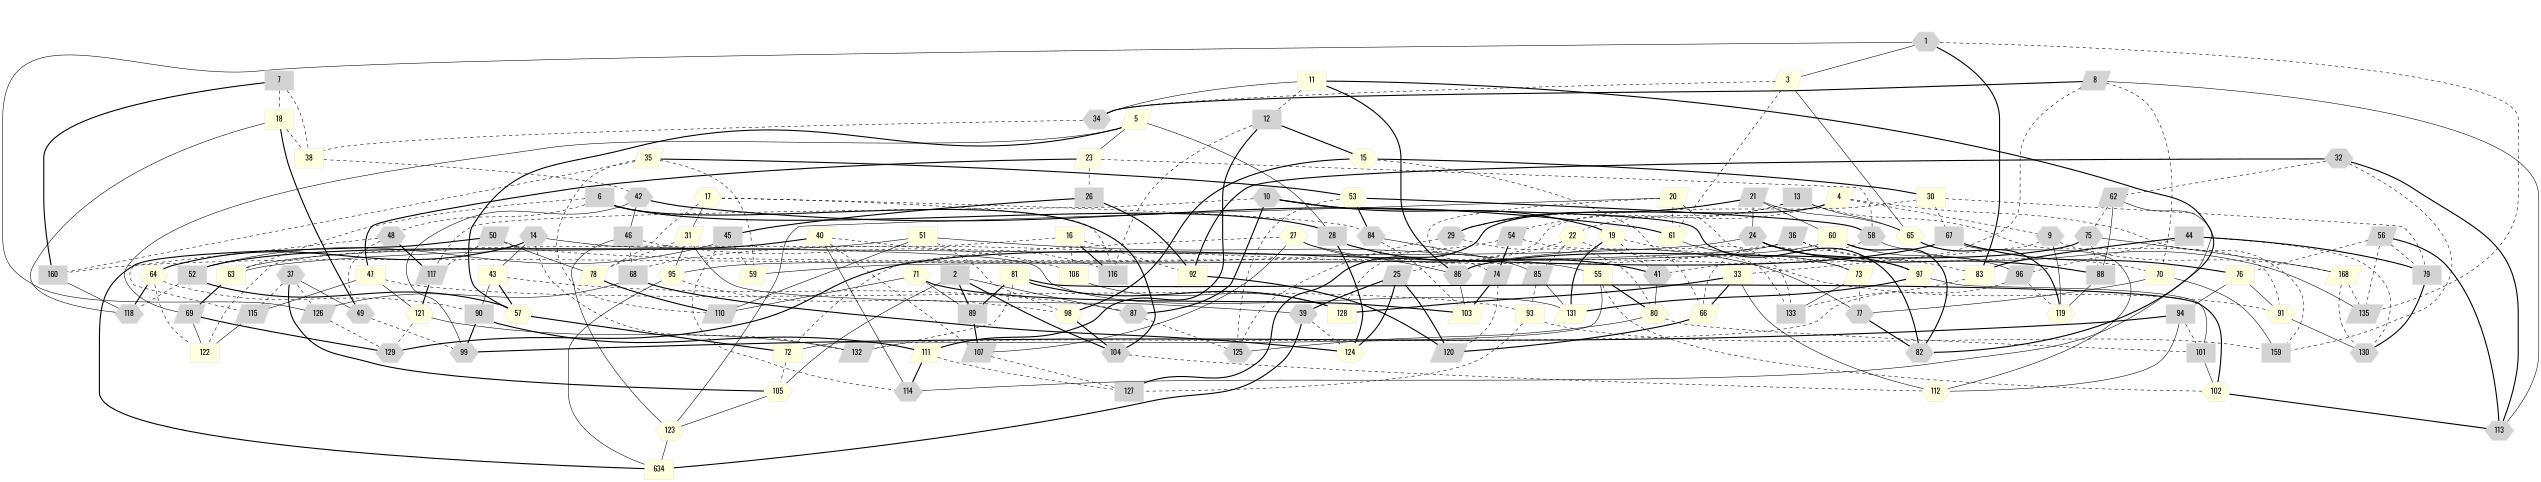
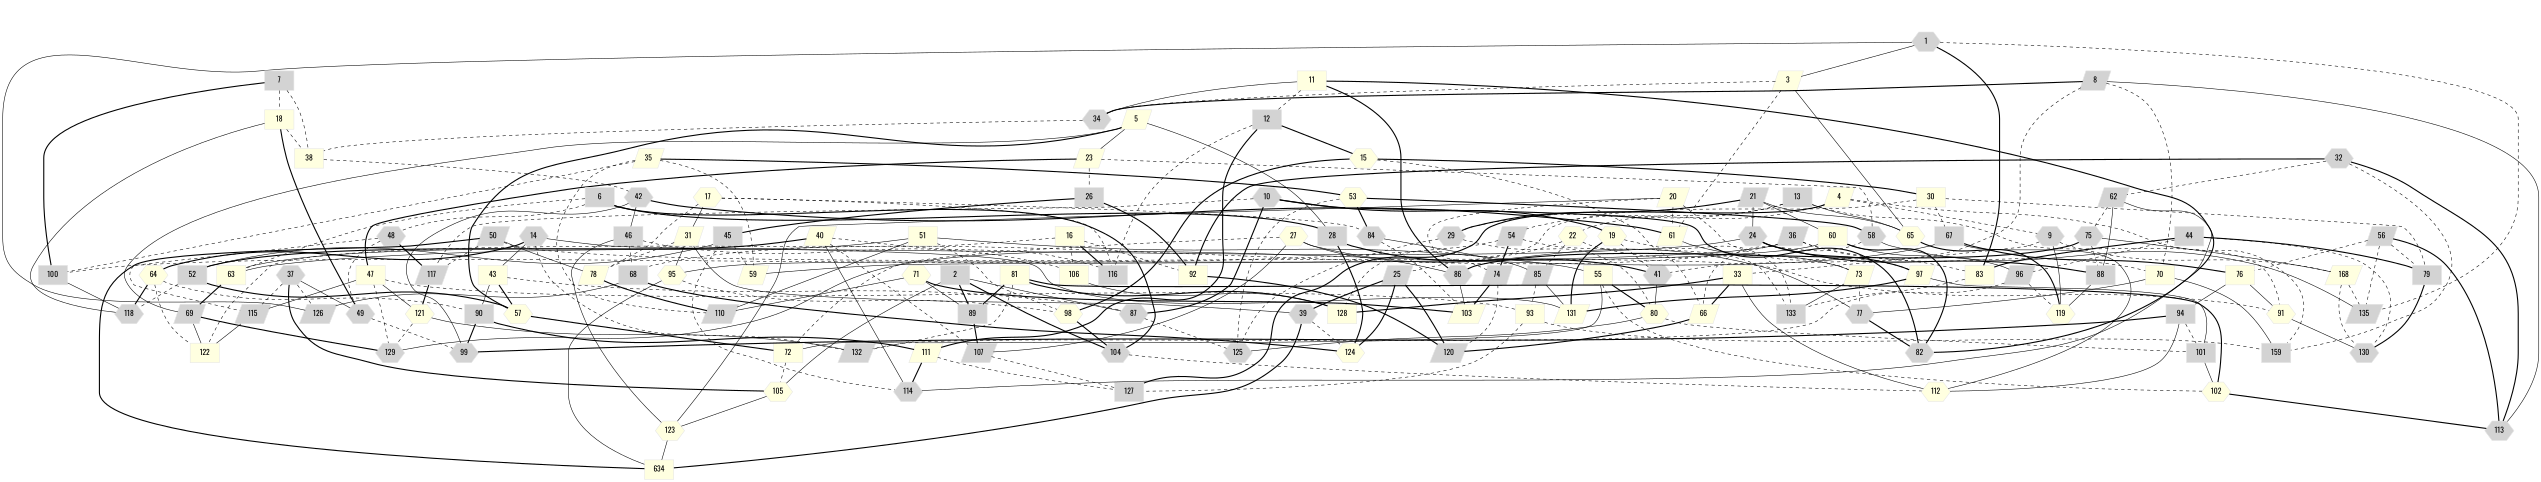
(53, 275) -> (53, 275)
(855, 277) -> (855, 277)
(355, 334) -> (382, 314)
